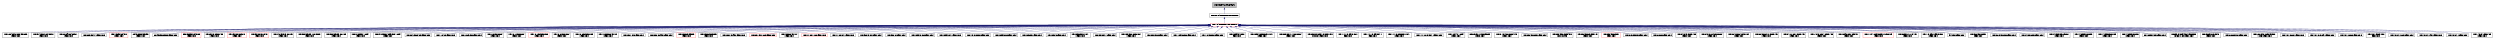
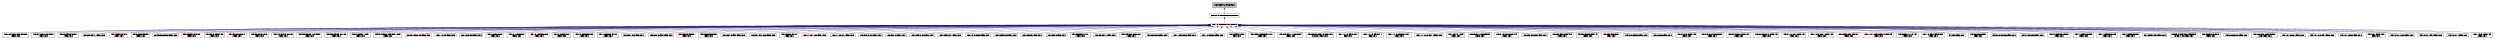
(259, 35) -> (259, 35)
(418, 35) -> (418, 35)
(763, 35) -> (763, 35)
(1562, 35) -> (1562, 35)
(1848, 35) -> (1848, 35)
